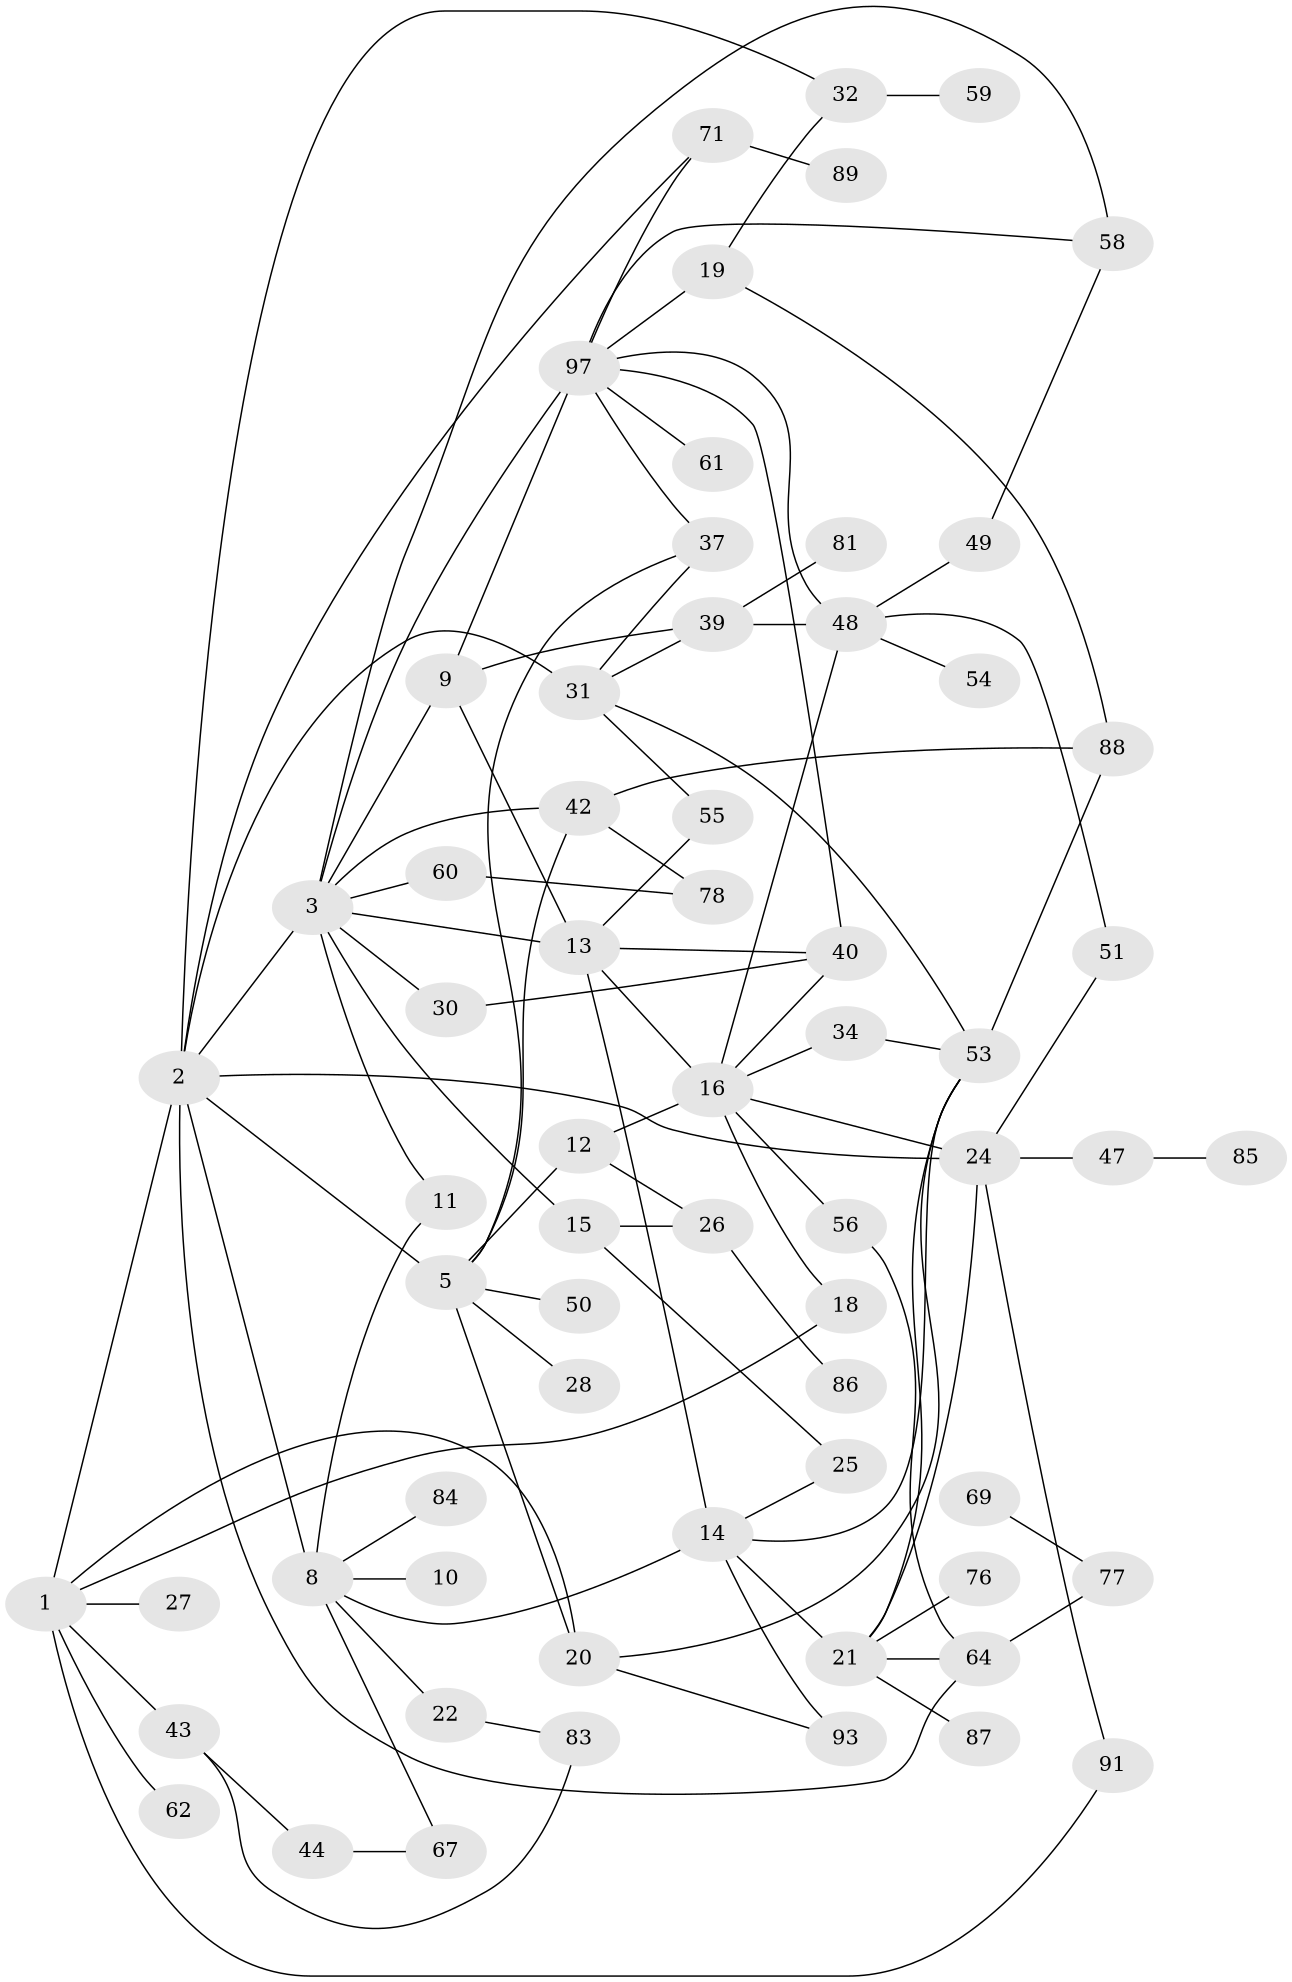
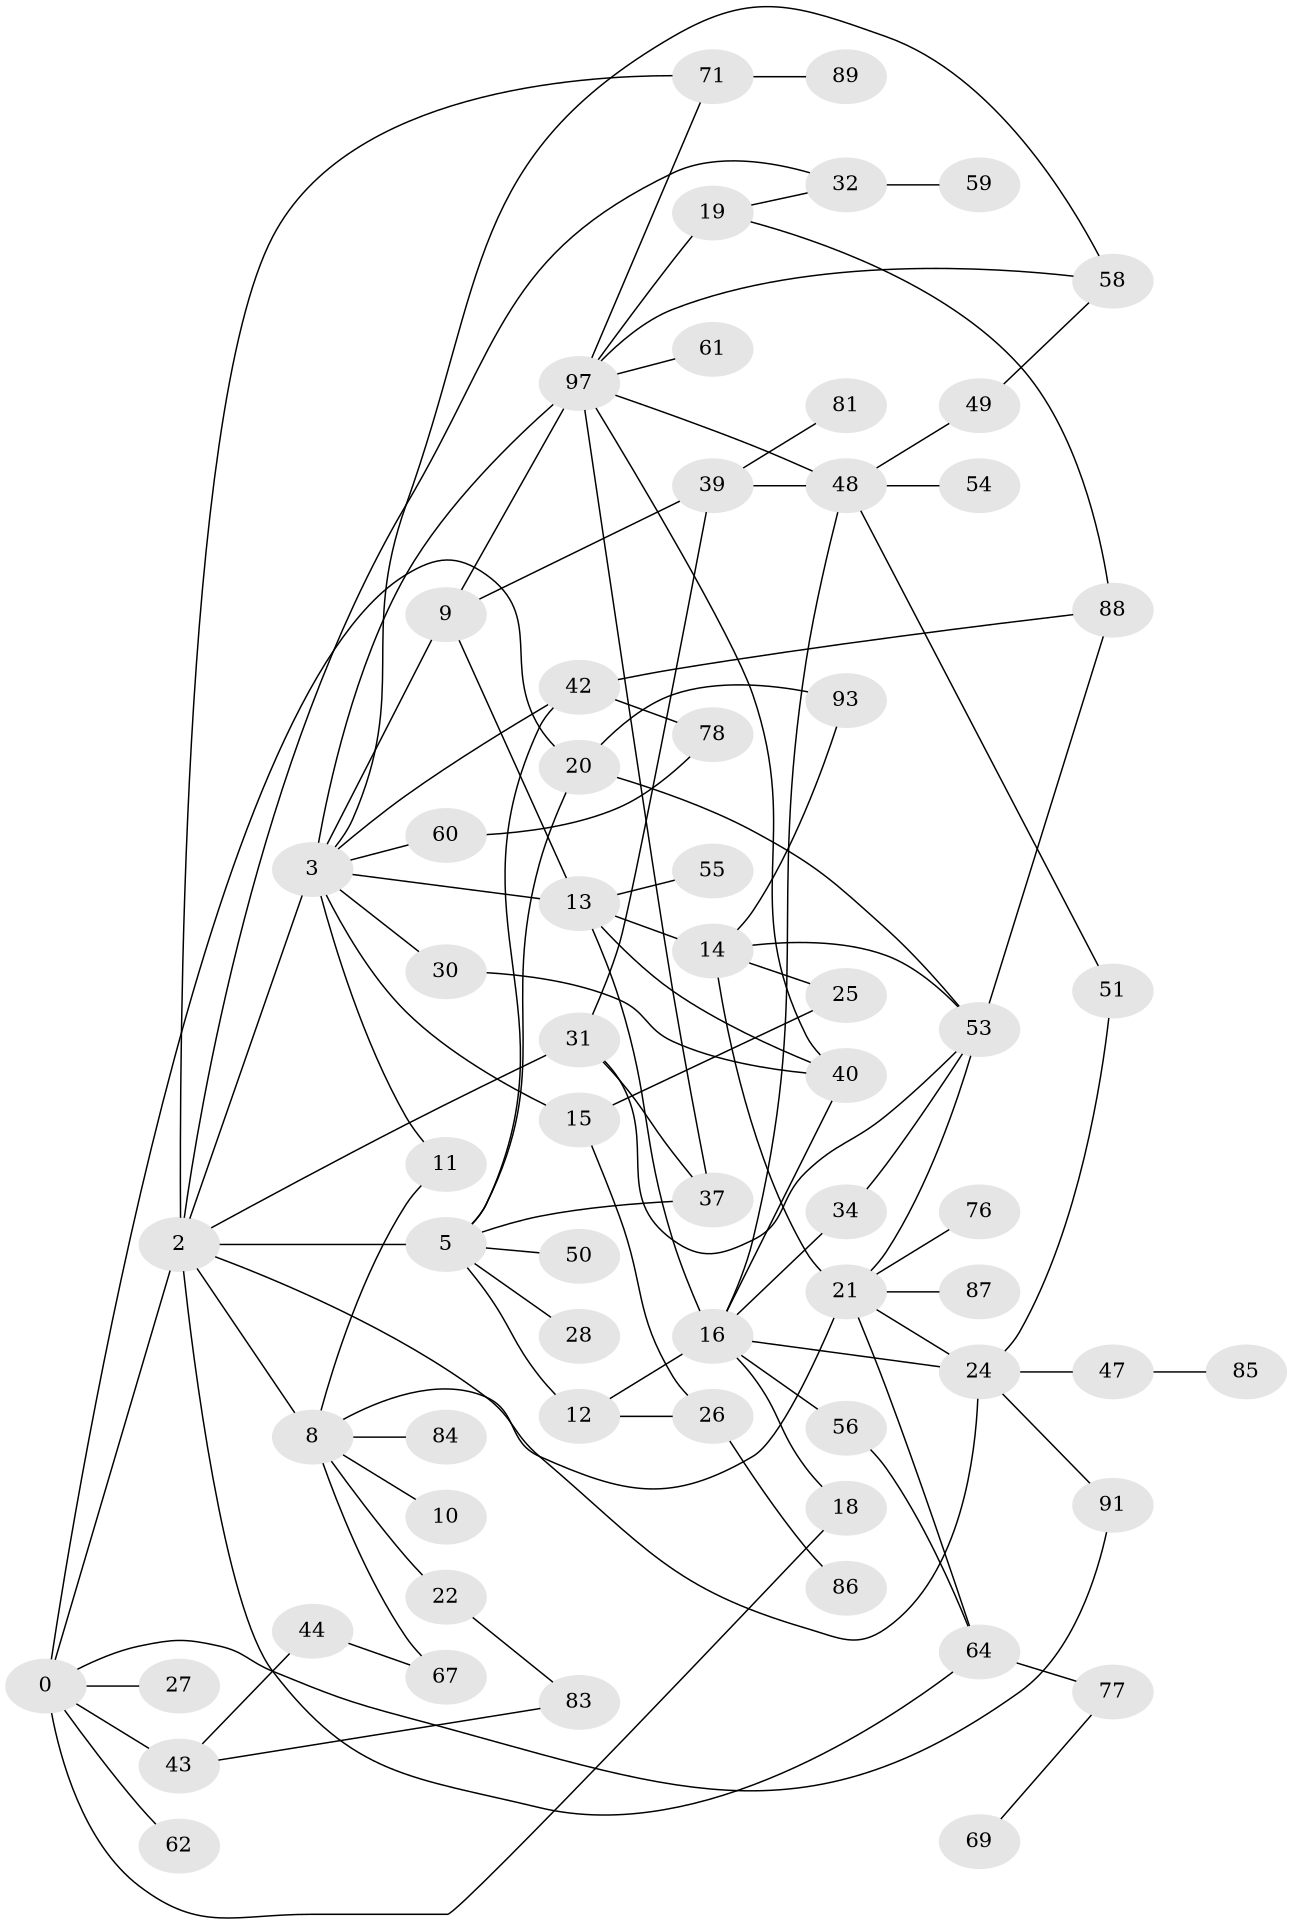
(646, 755) -> none
(46, 1604) -> (46, 1686)
(515, 1613) -> (613, 1483)
